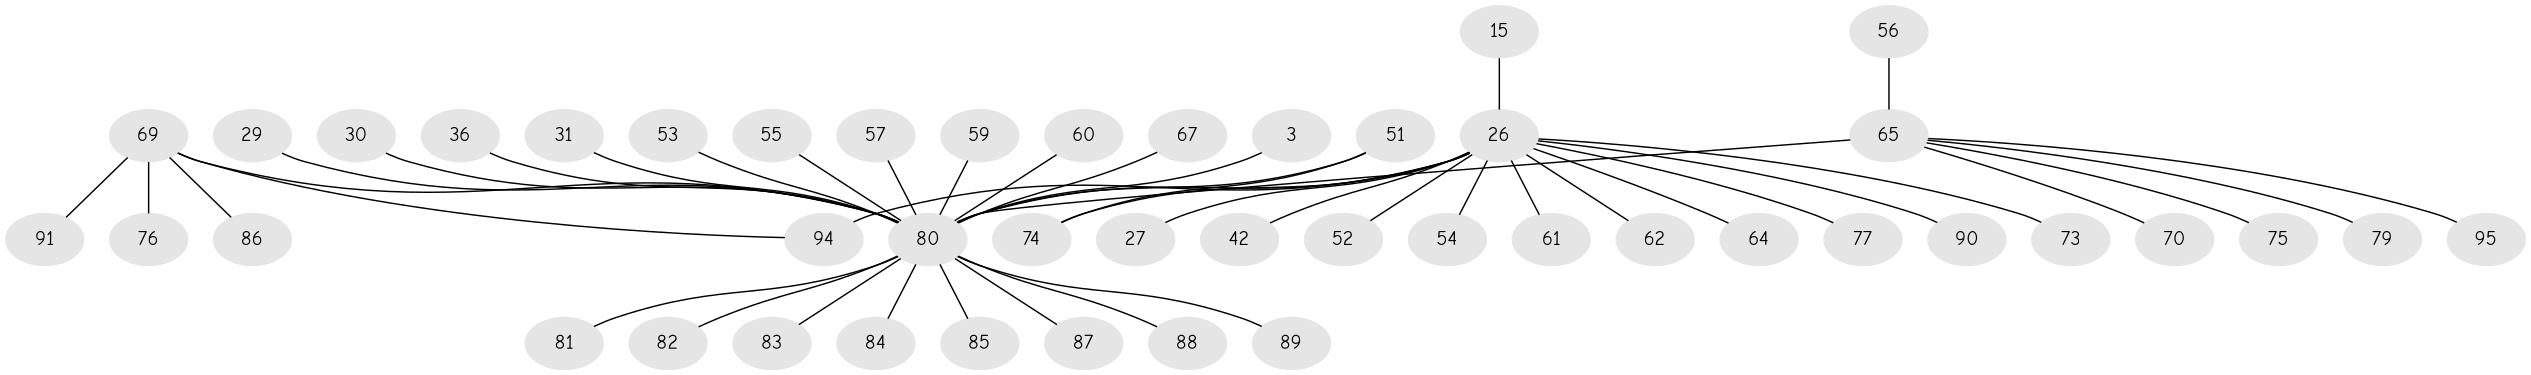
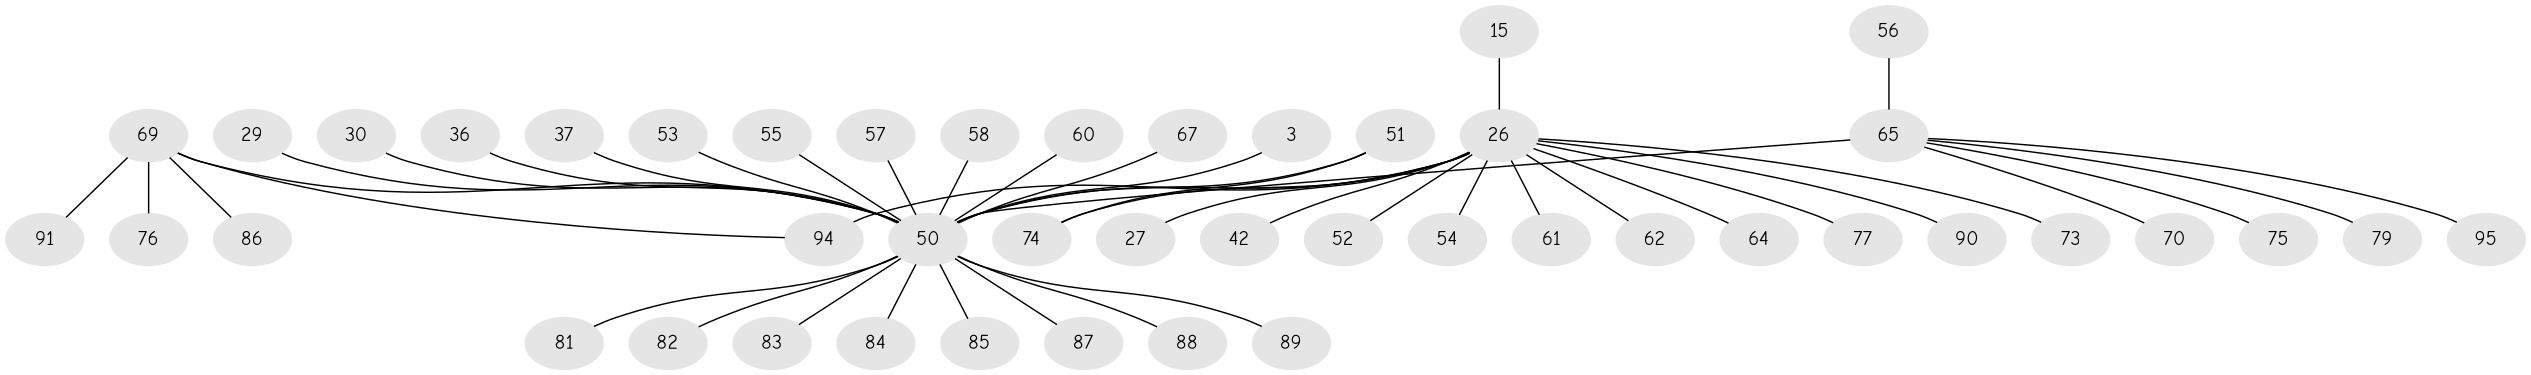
(564, 136) -> (564, 136)
(980, 136) -> (980, 136)
(928, 240) -> (928, 240)
